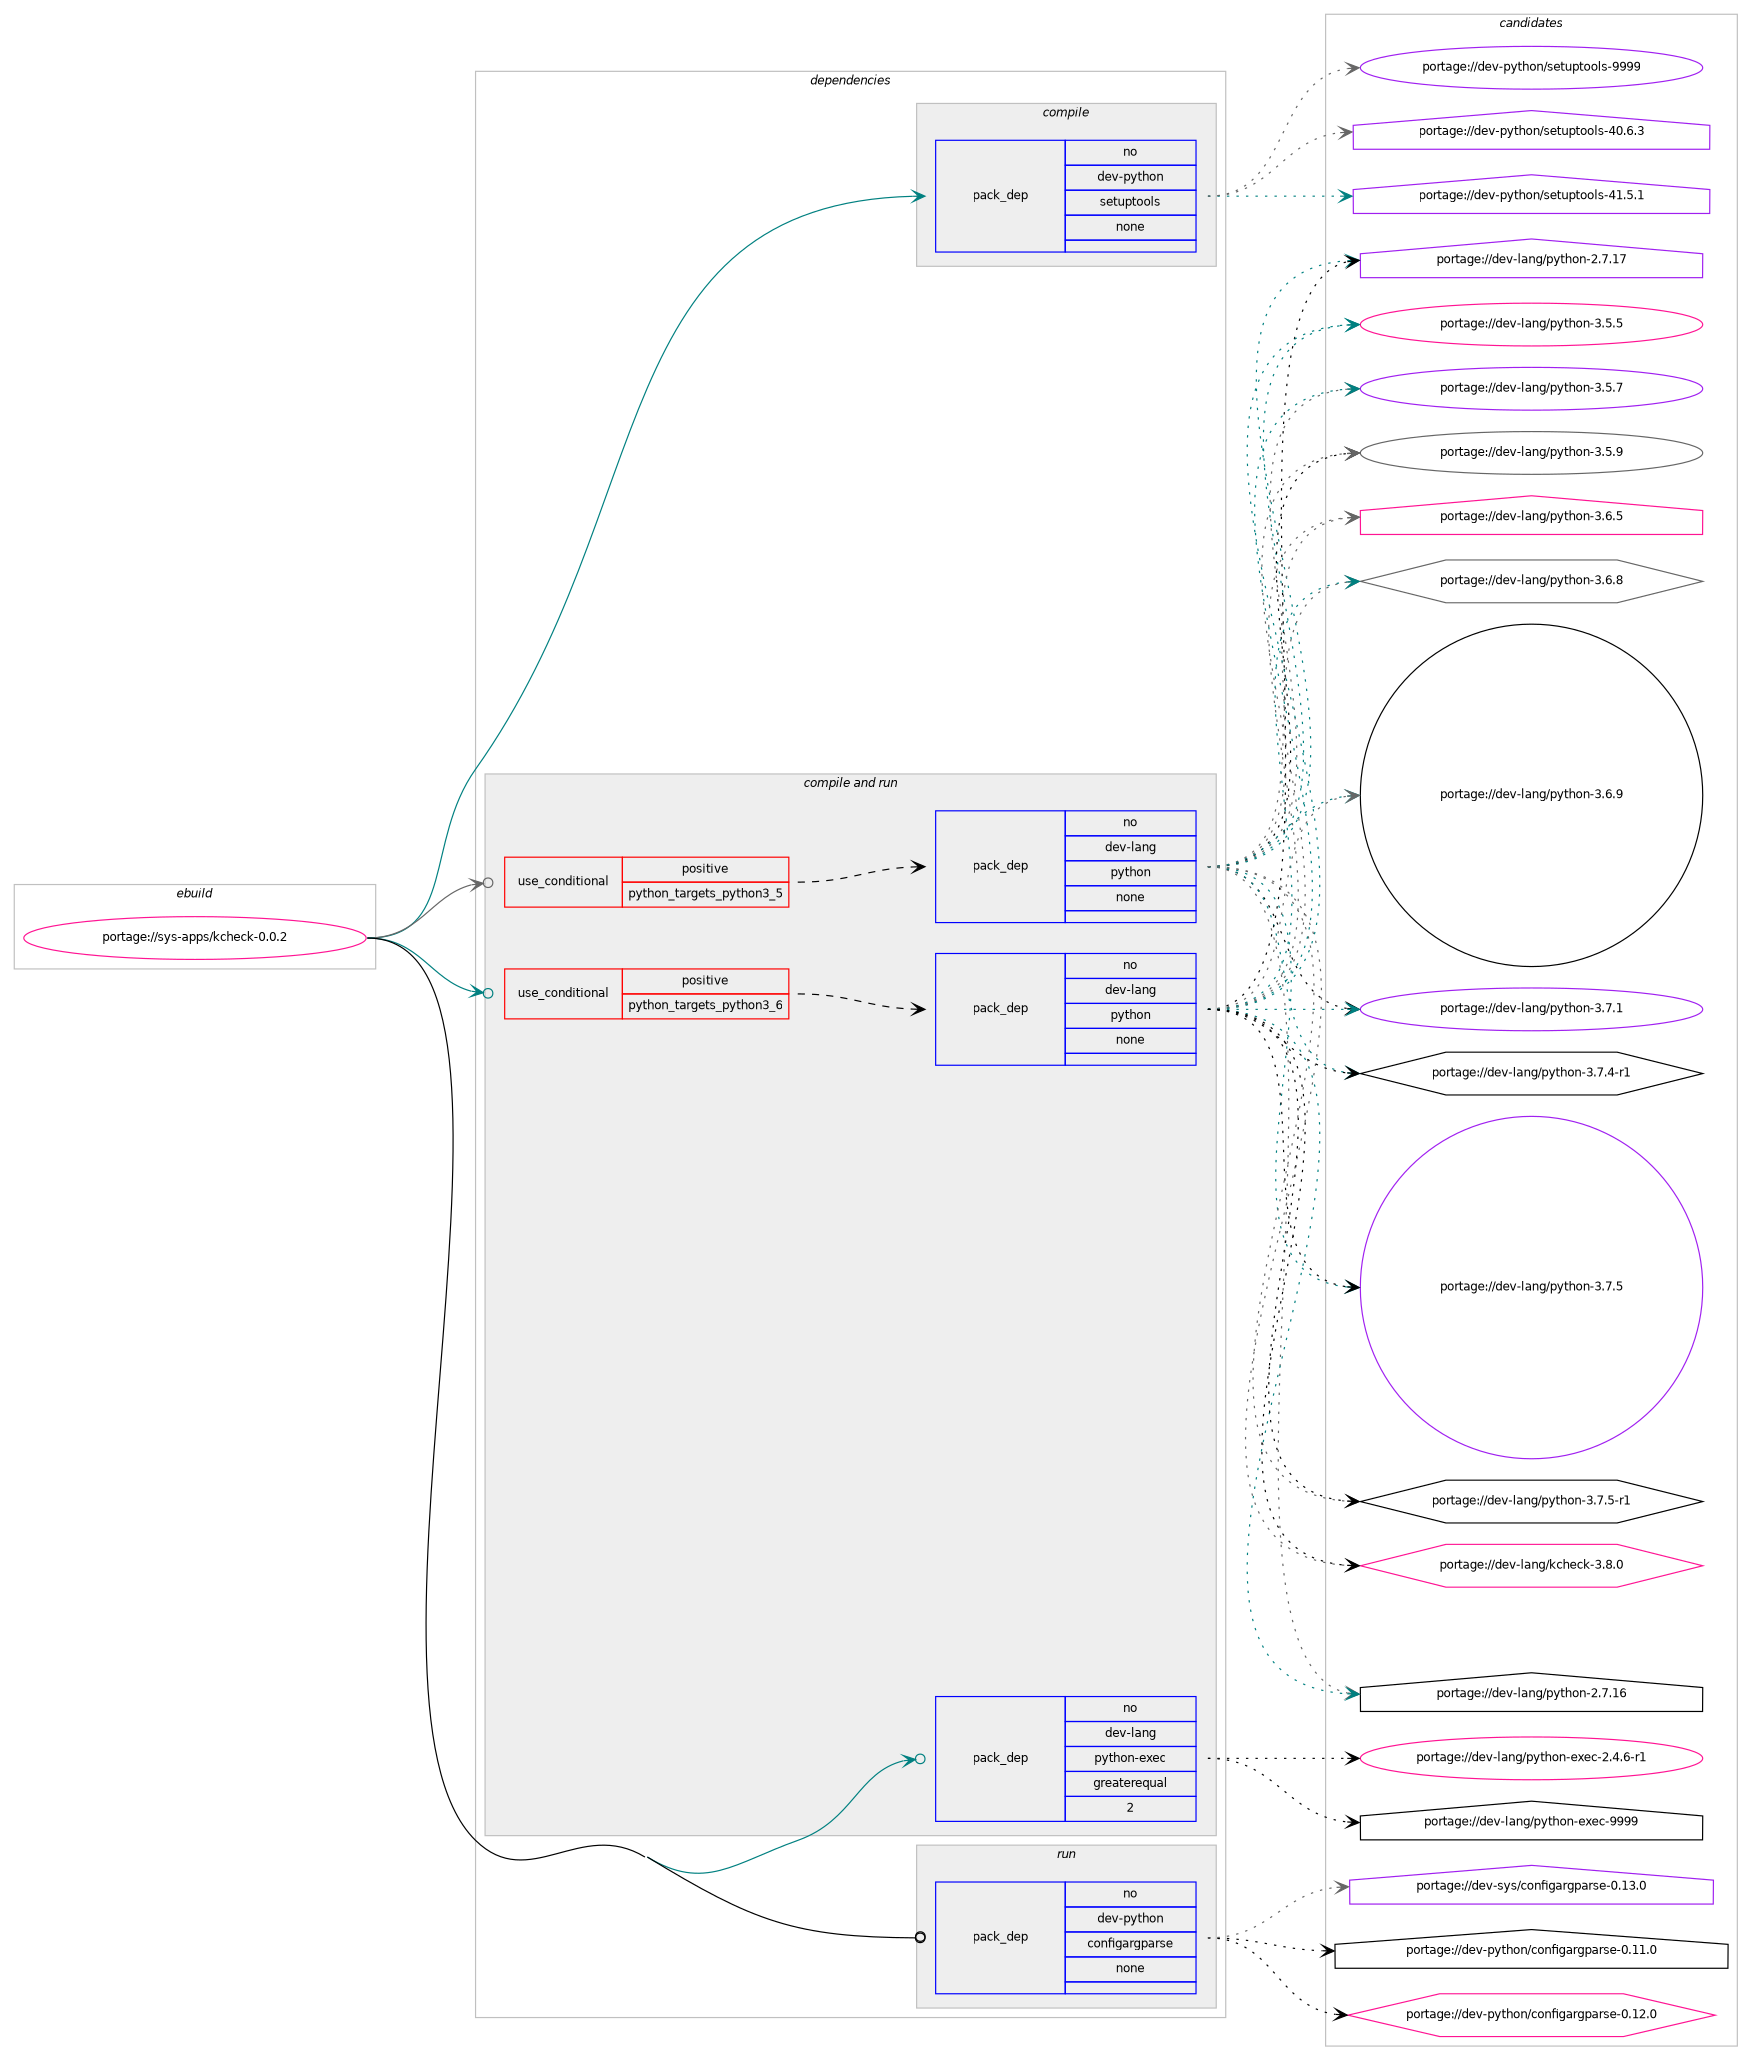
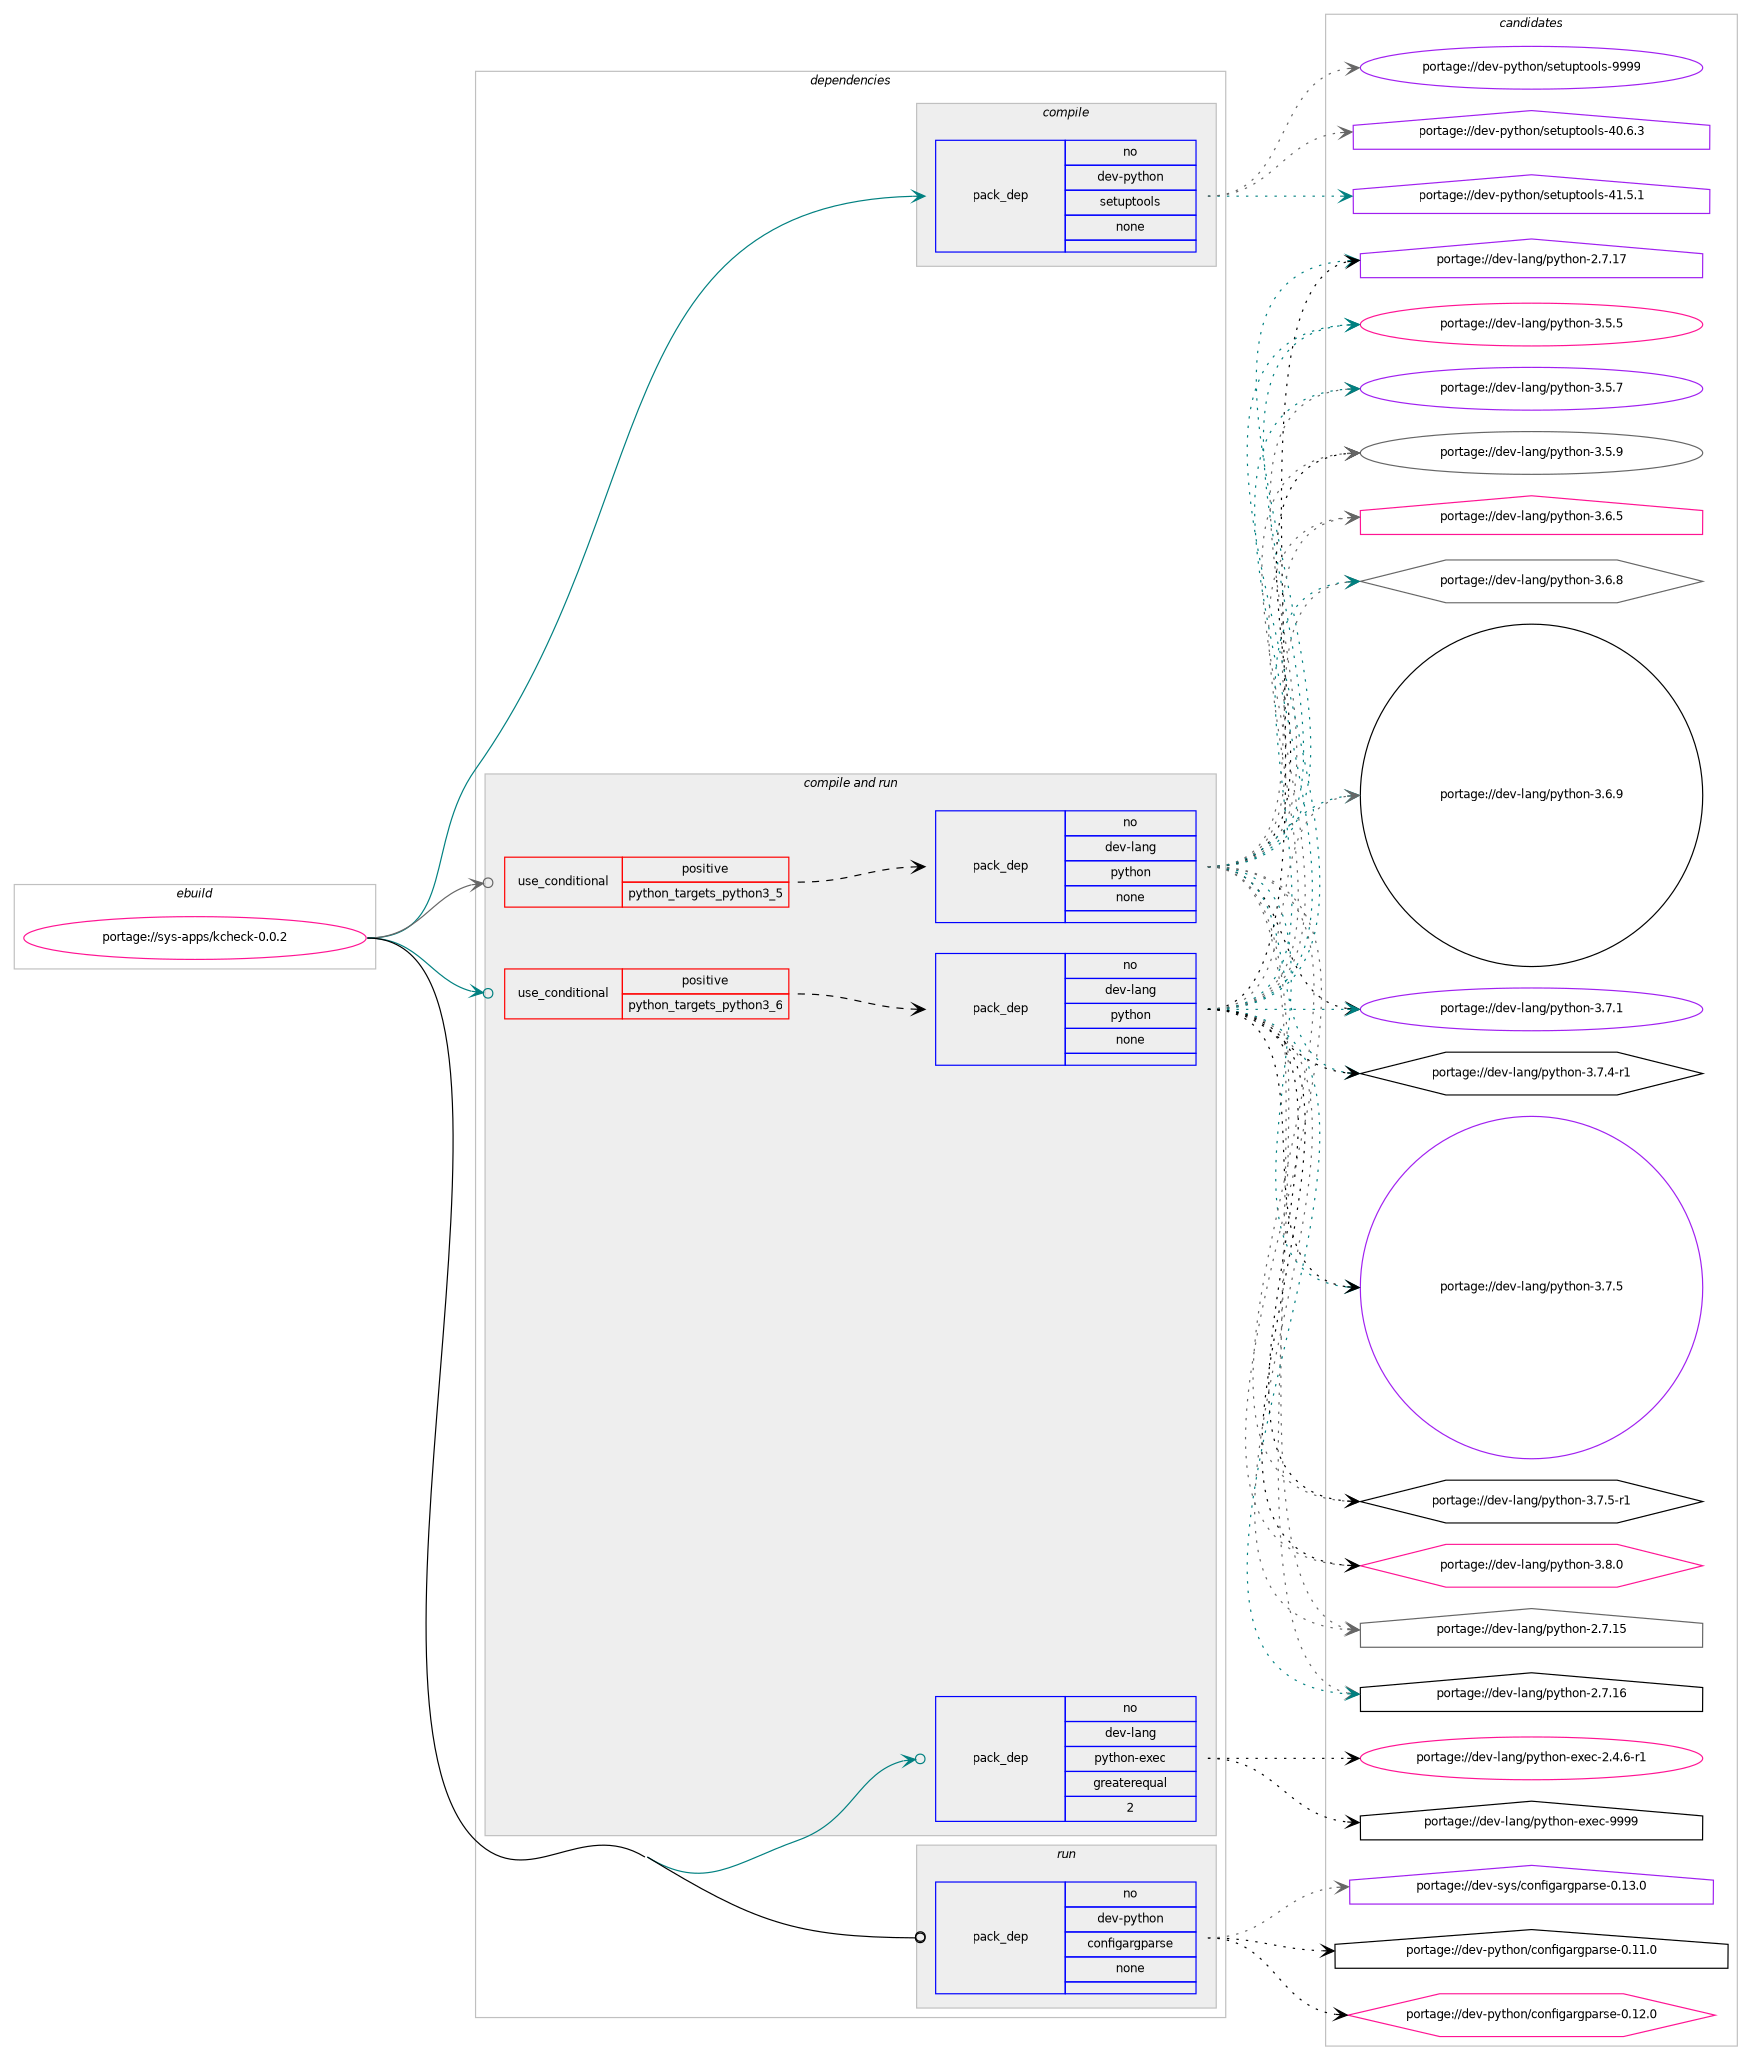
(1532, 1566) -> (1532, 1566)
none -> (1532, 1630)
